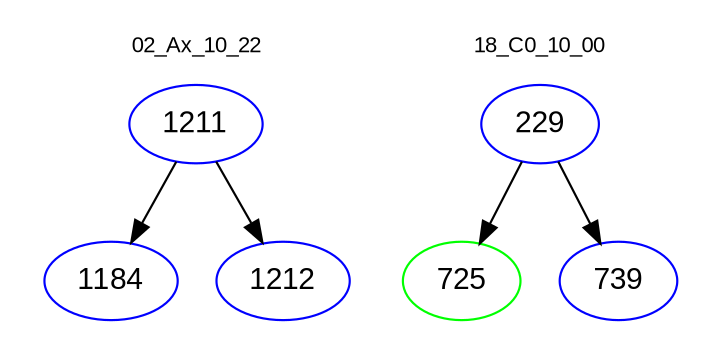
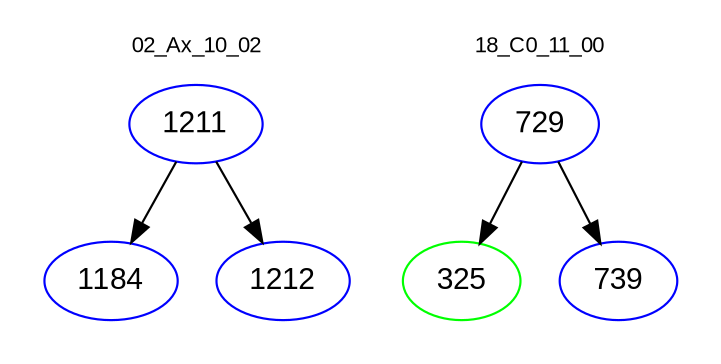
(197, 47) -> (197, 47)
(540, 47) -> (540, 47)
(540, 124) -> (540, 124)
(462, 281) -> (462, 281)
